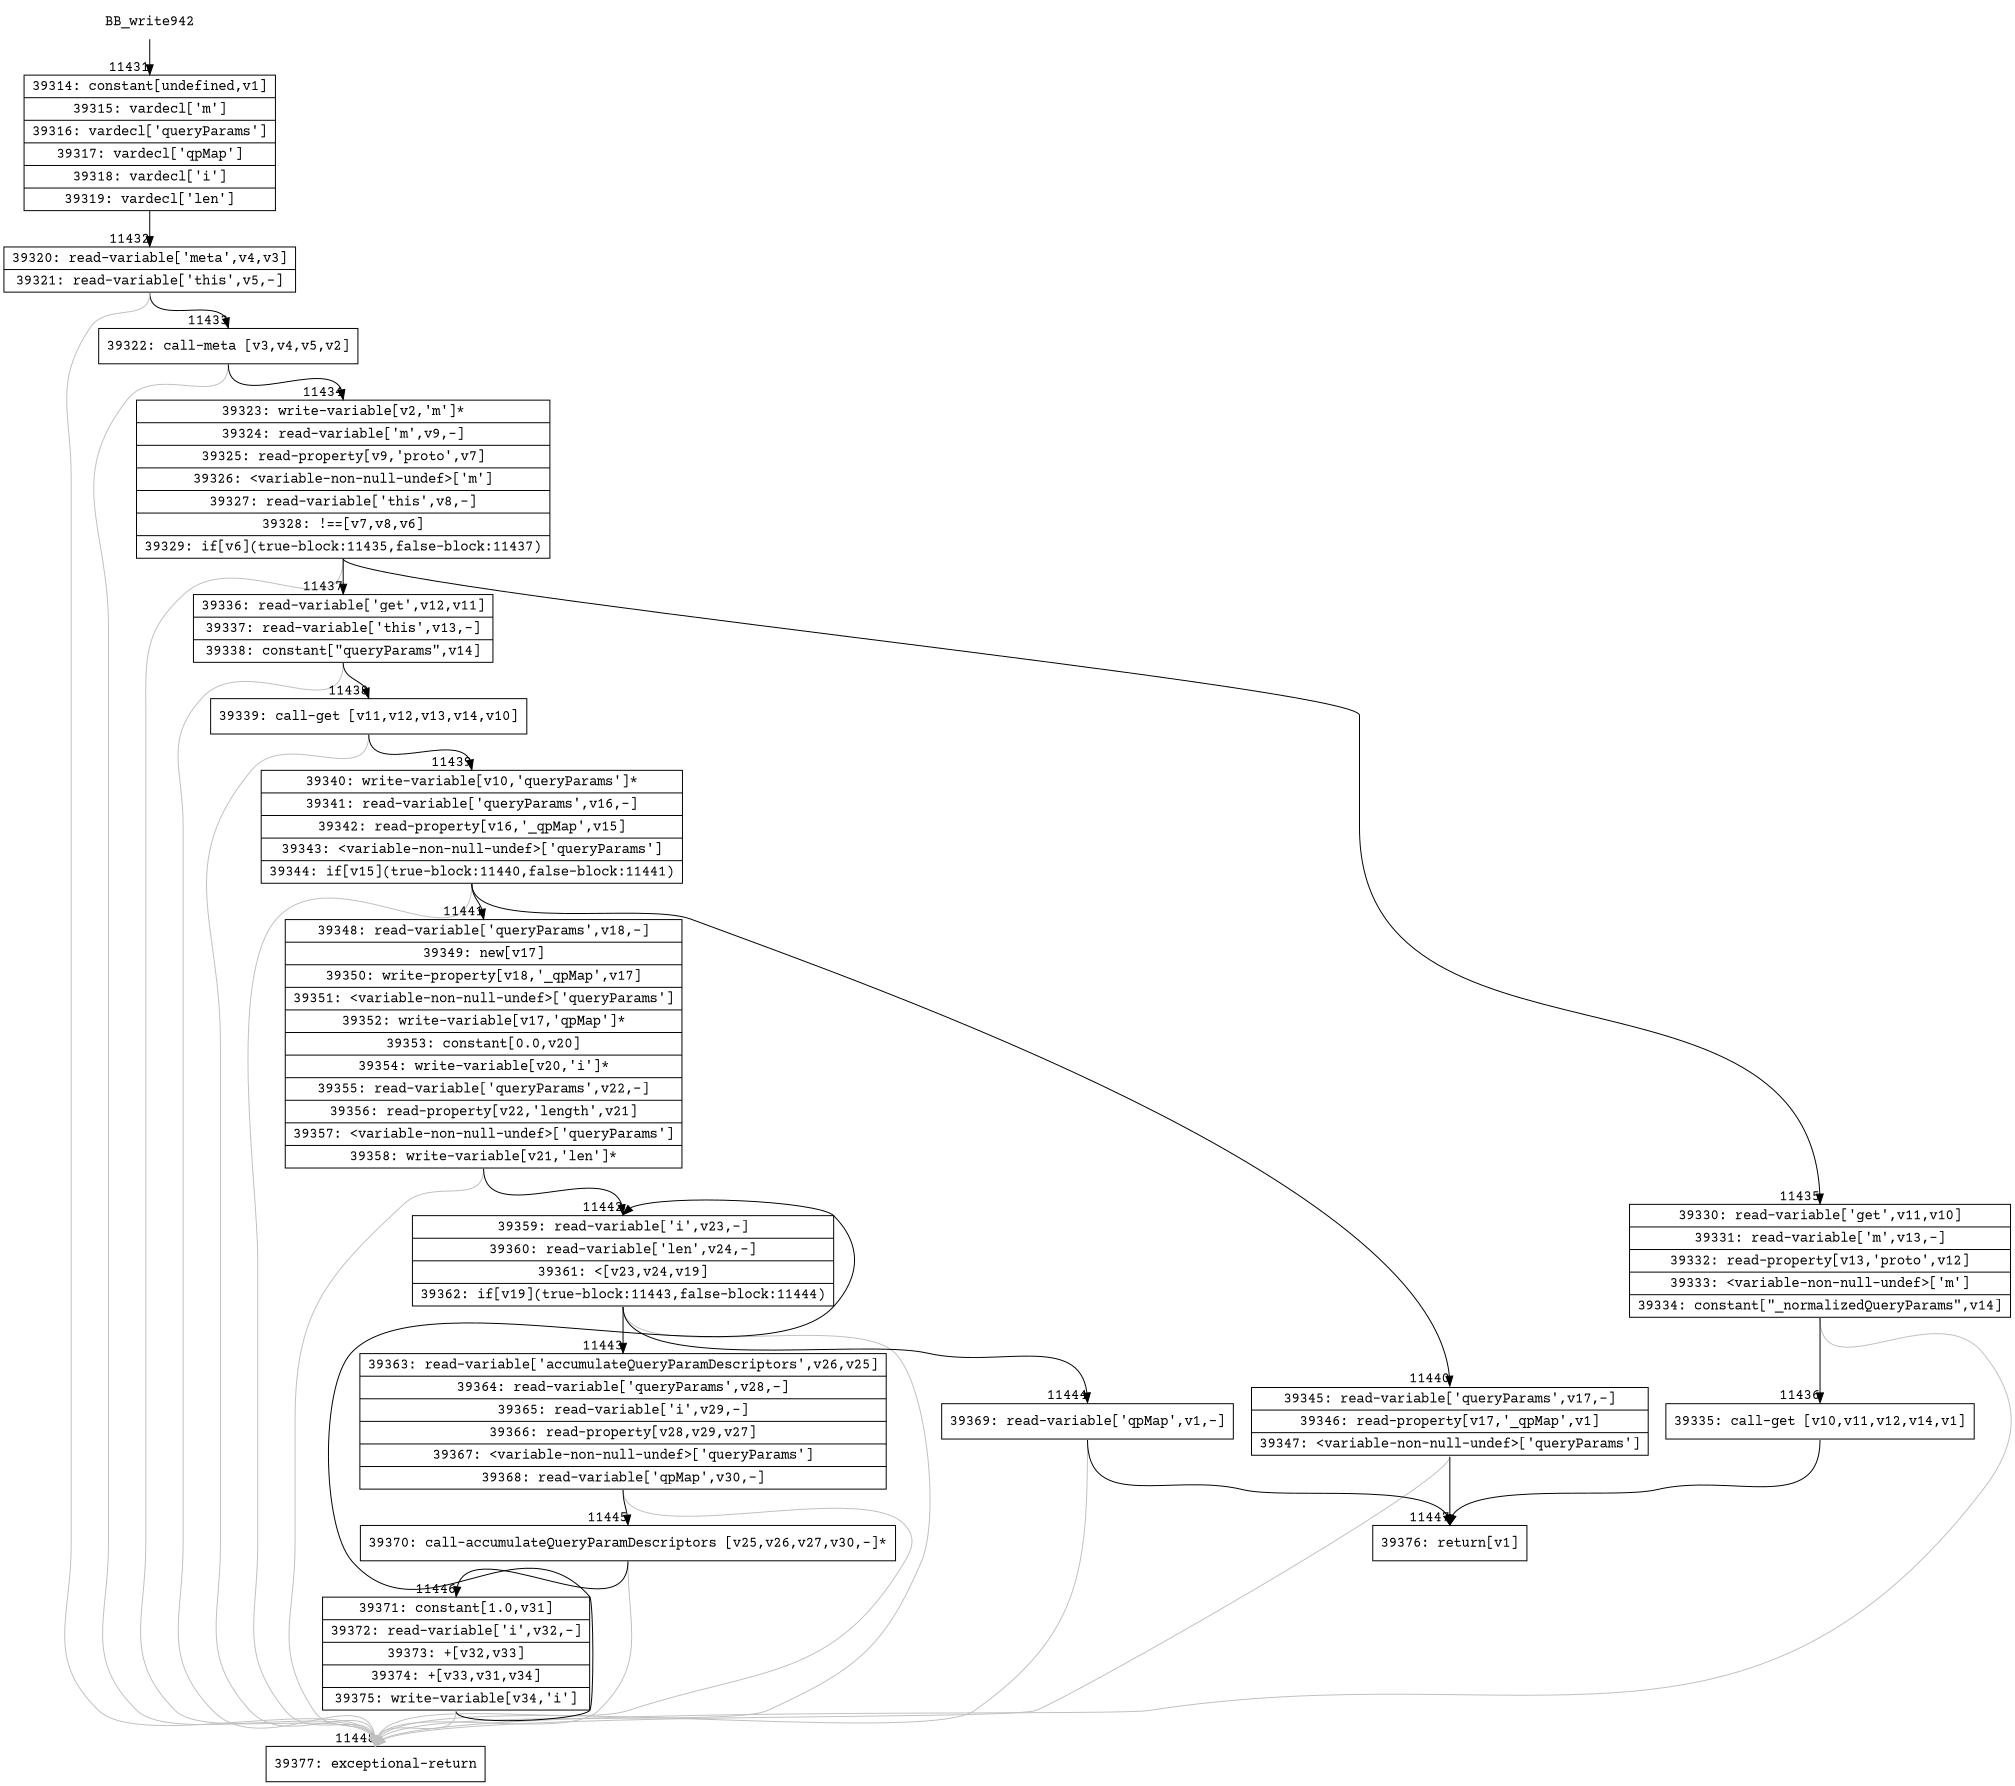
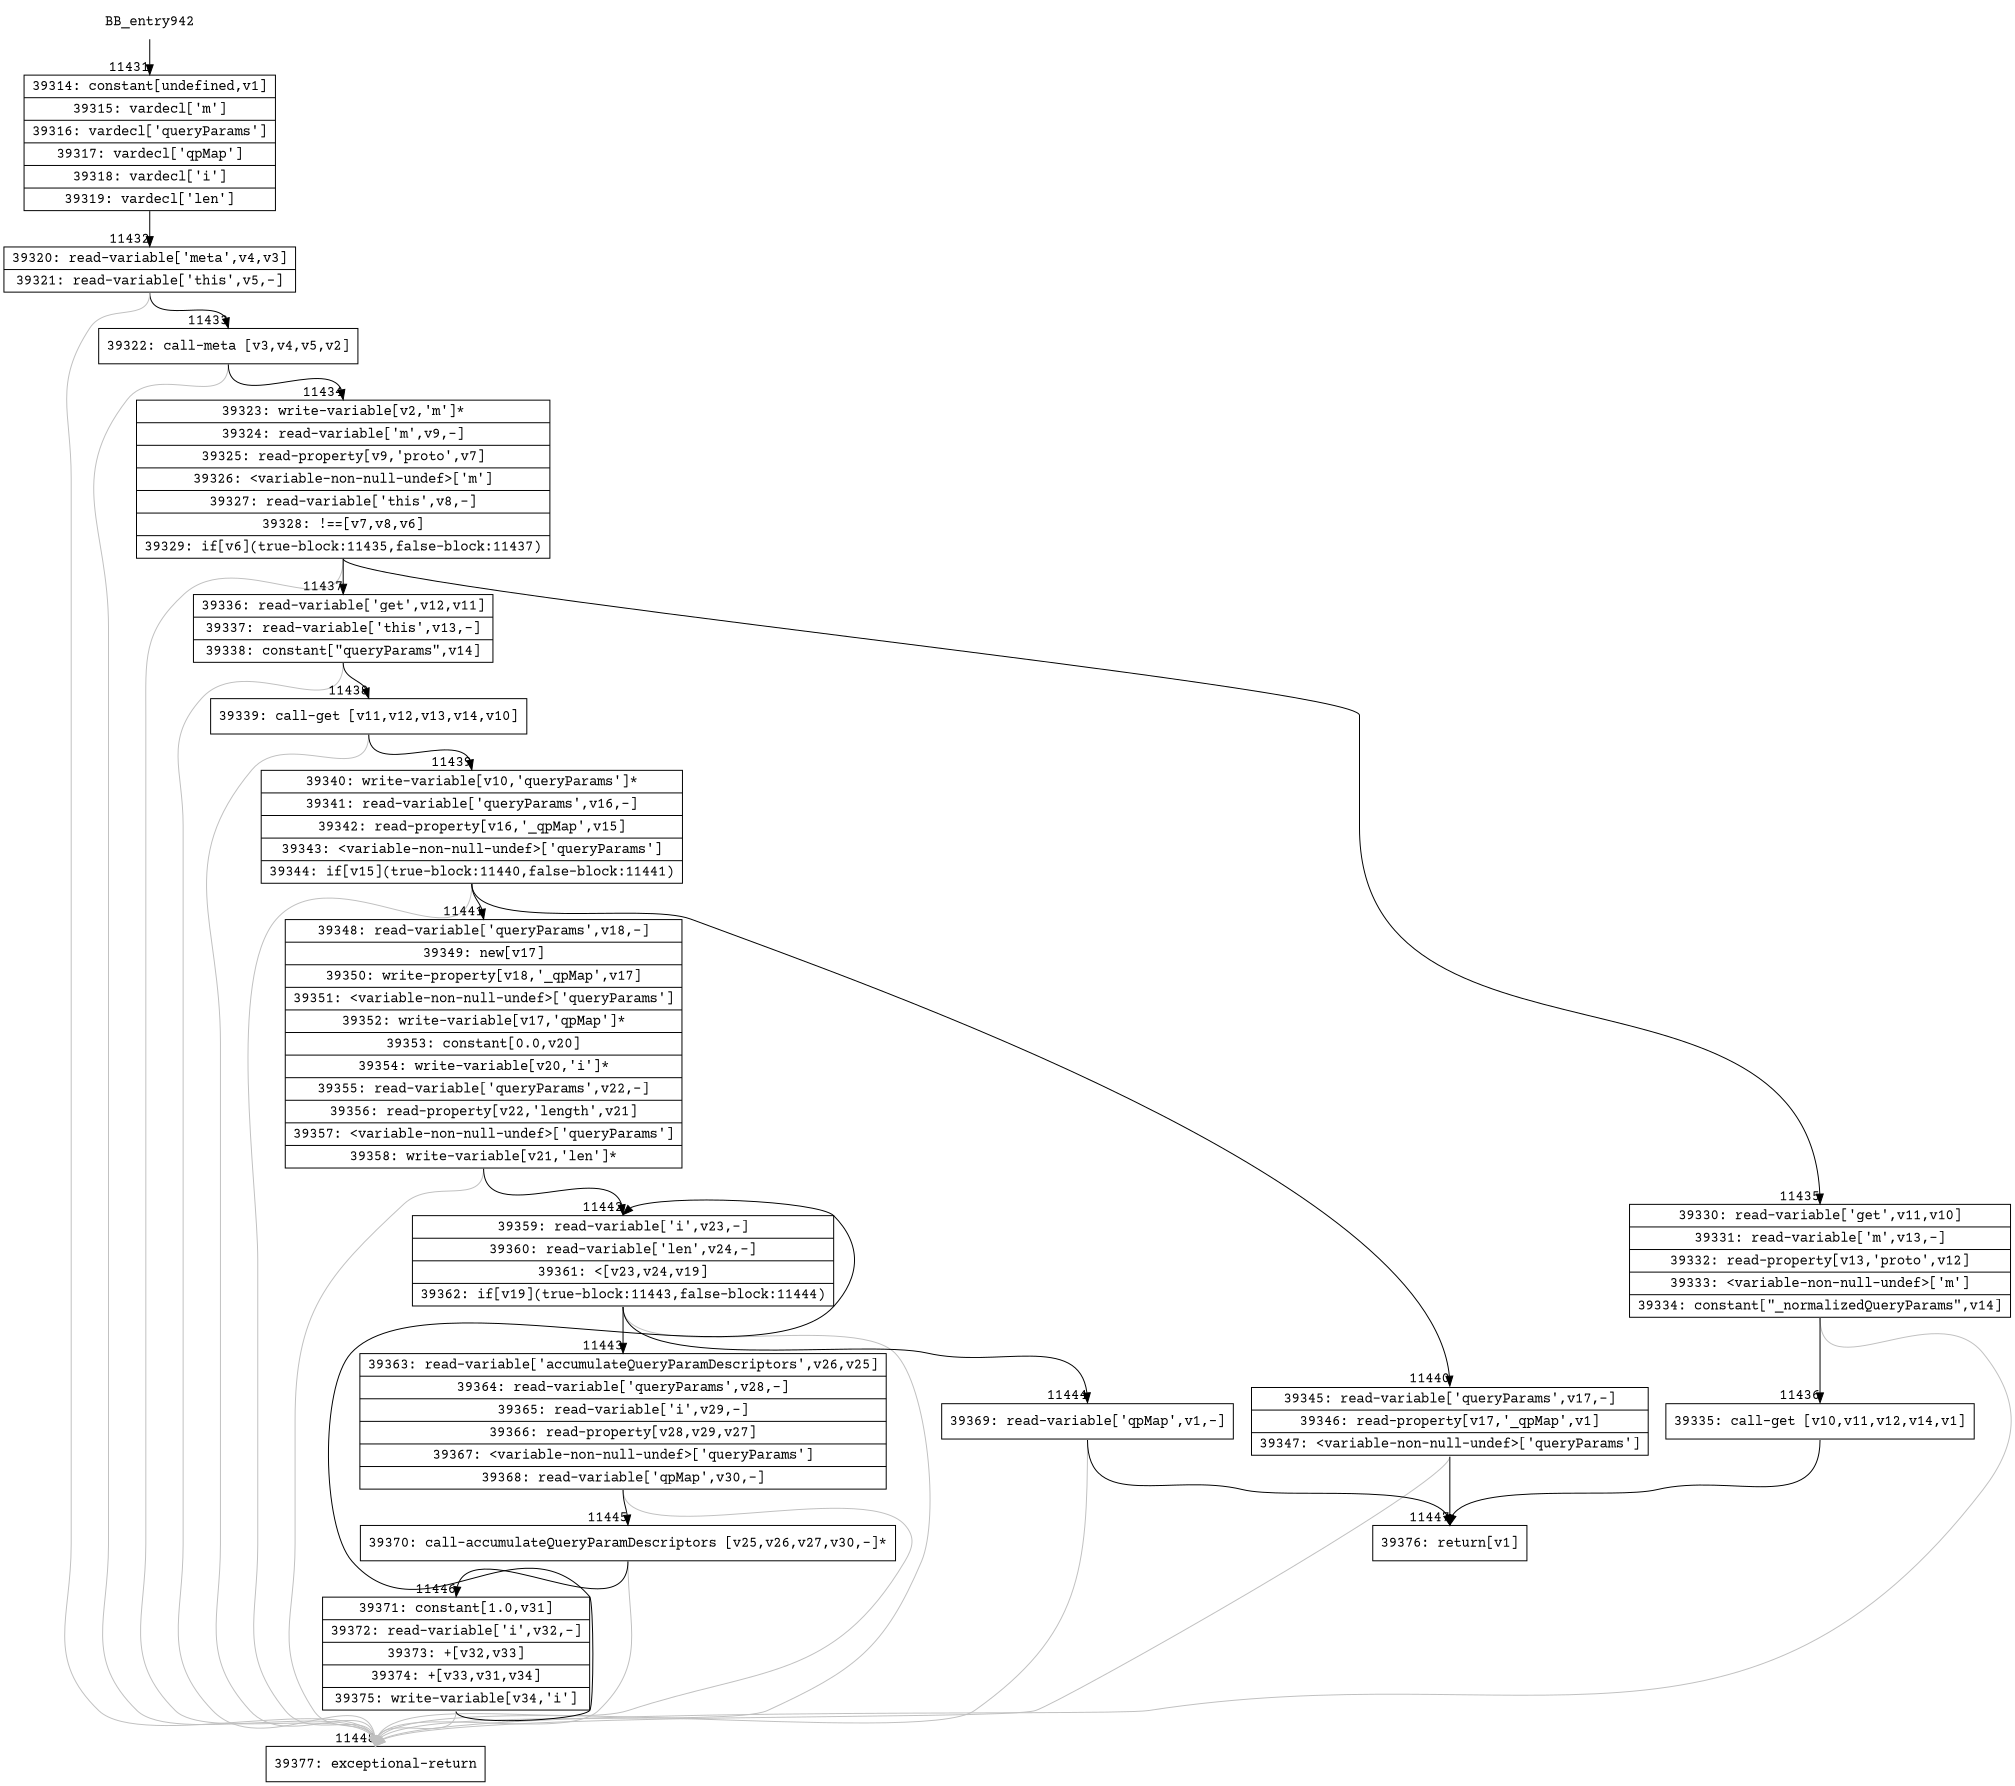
(150, 22) -> (150, 22)
